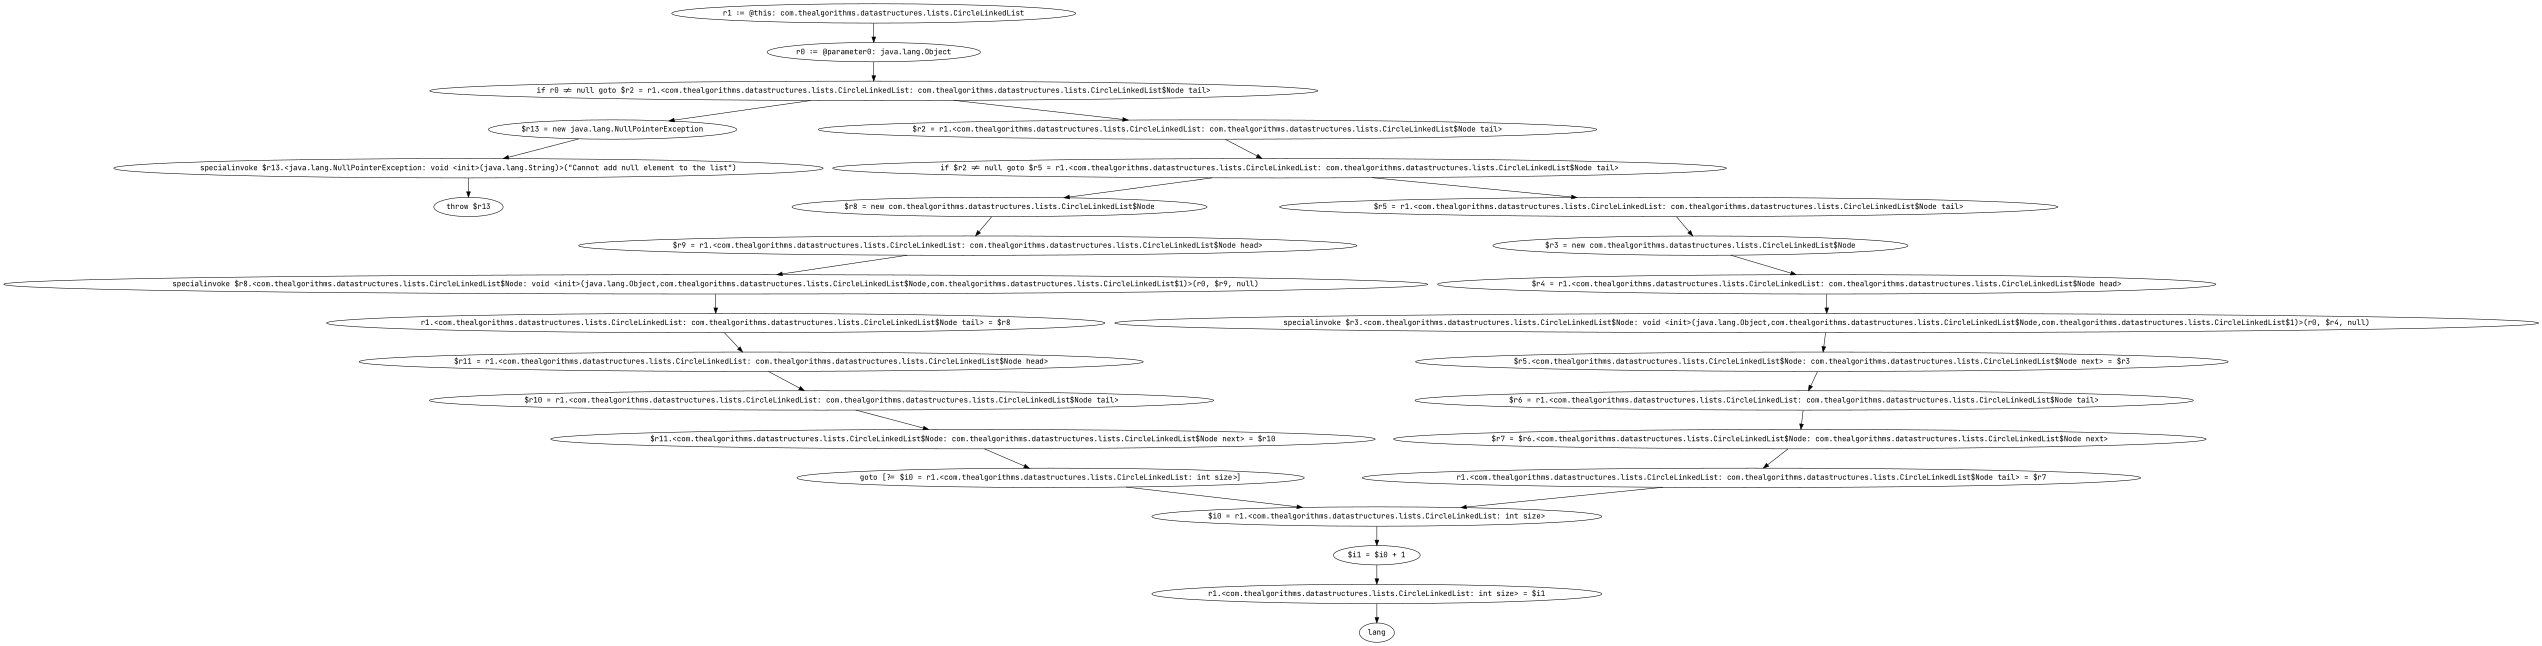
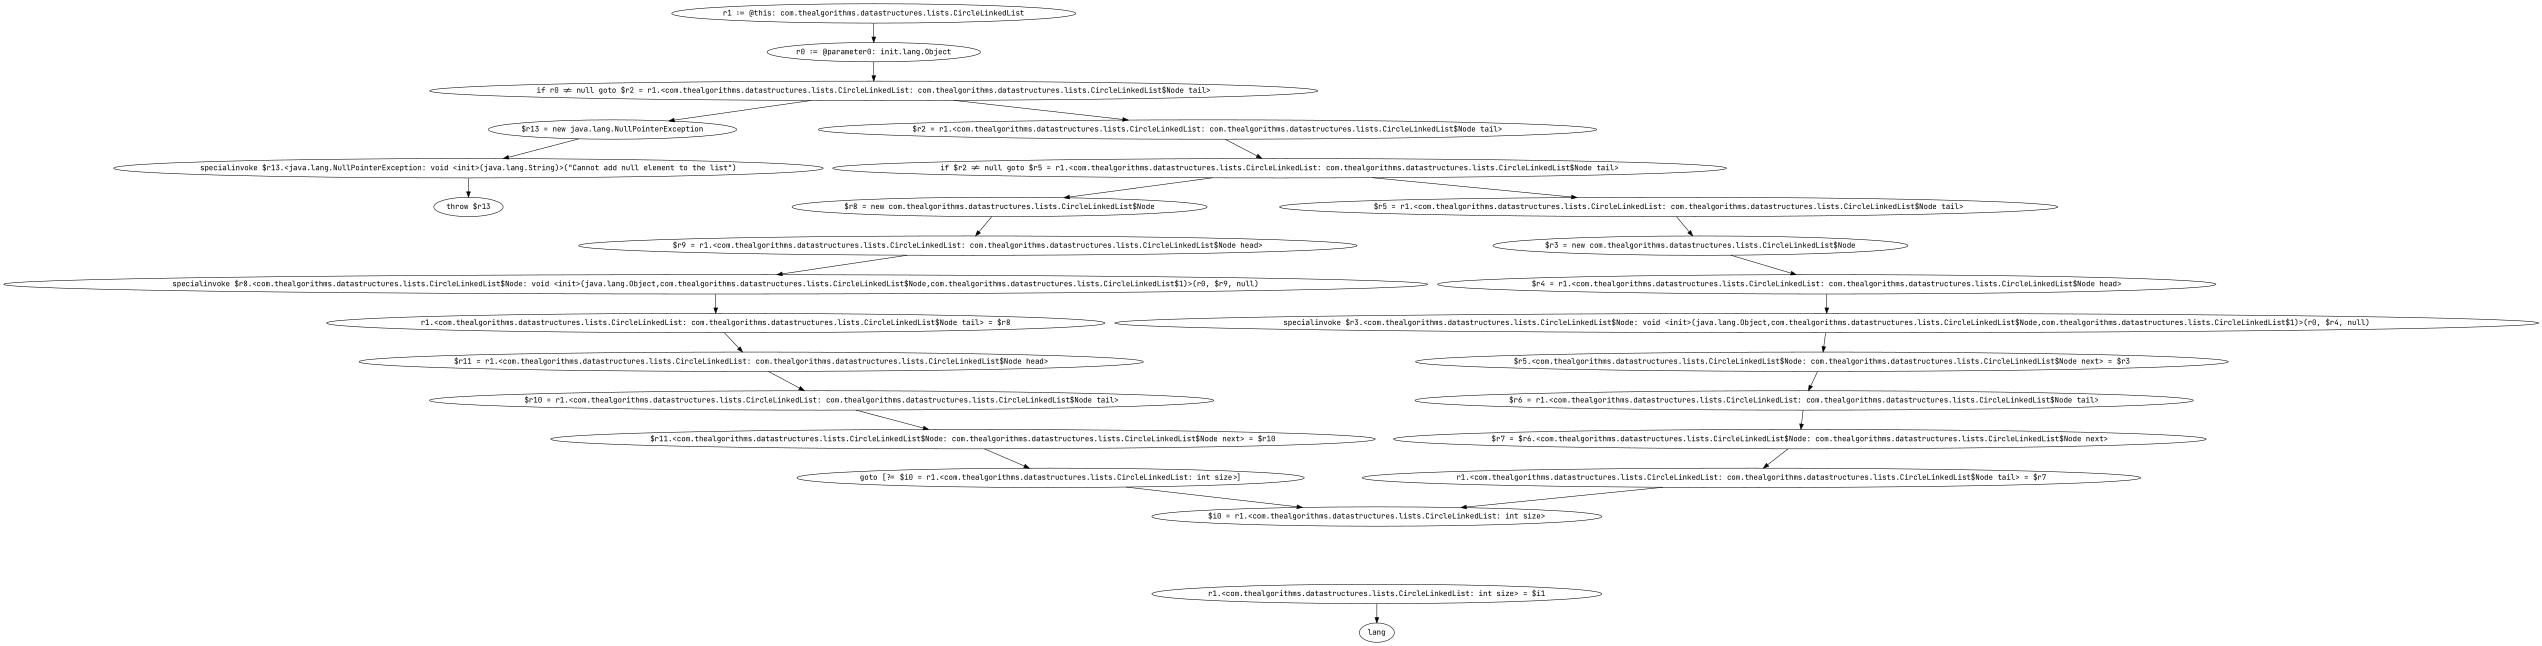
(874, 52) -> (874, 52)
(1377, 555) -> none
